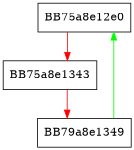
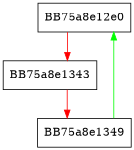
(84, 133) -> (84, 133)
